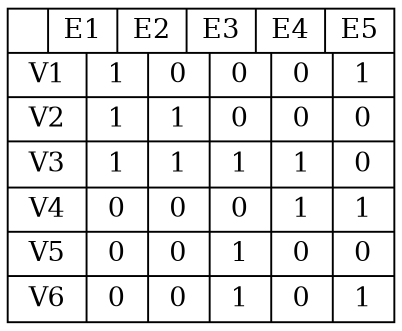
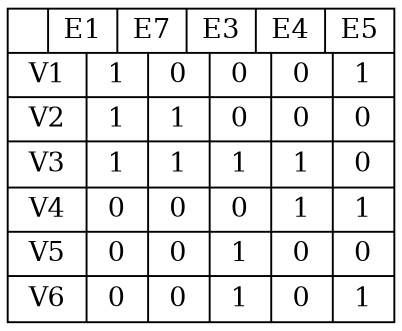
(152, 30) -> (152, 30)
